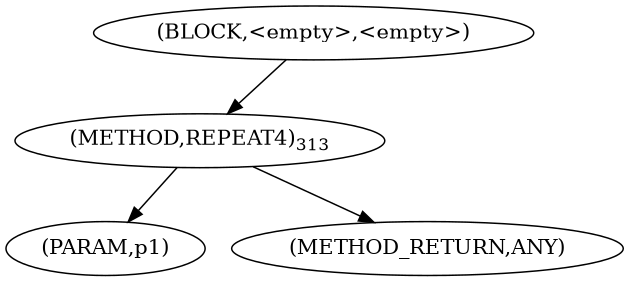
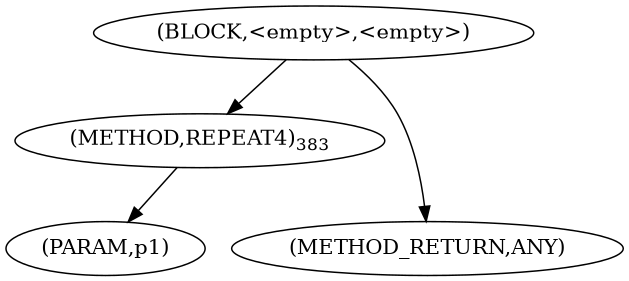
(313, 138) -> (313, 138)
(307, 191) -> (403, 124)
